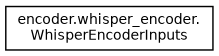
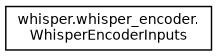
(109, 28) -> (109, 28)
